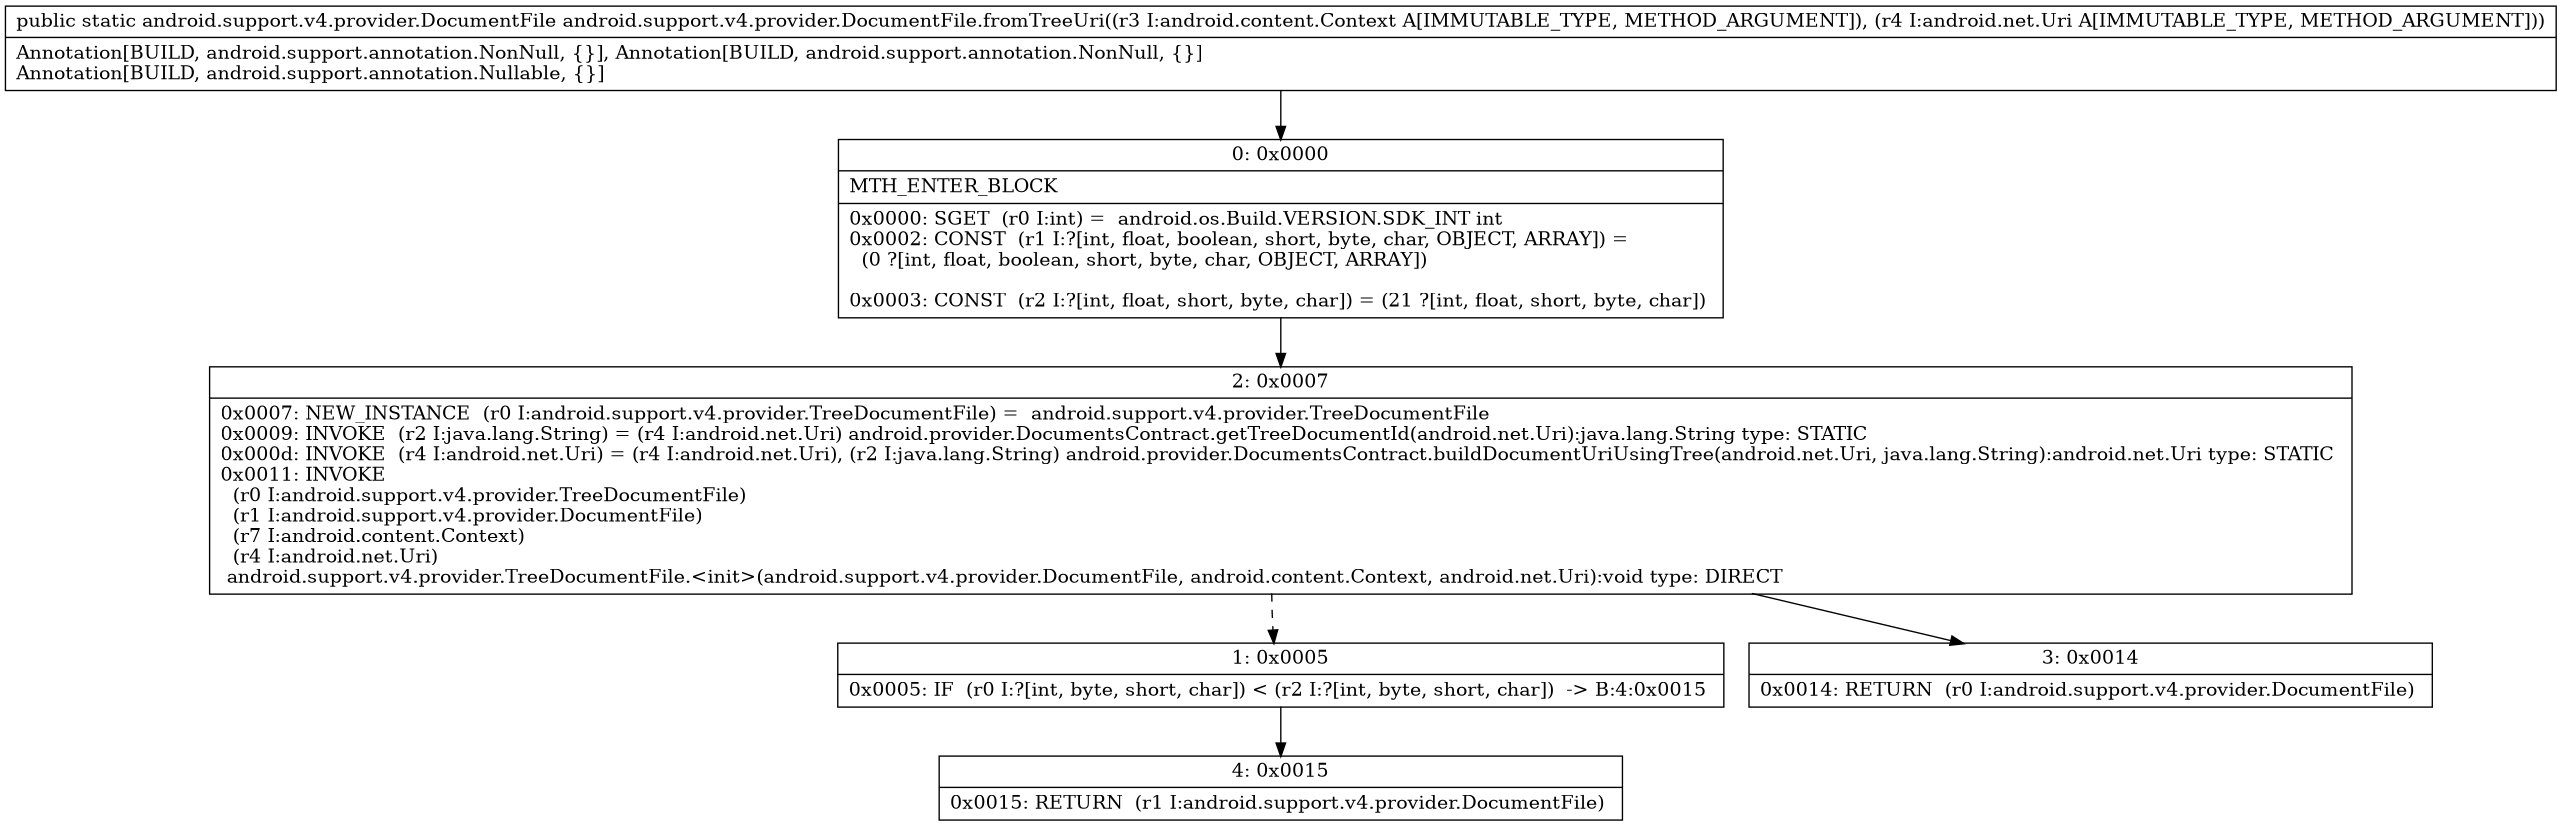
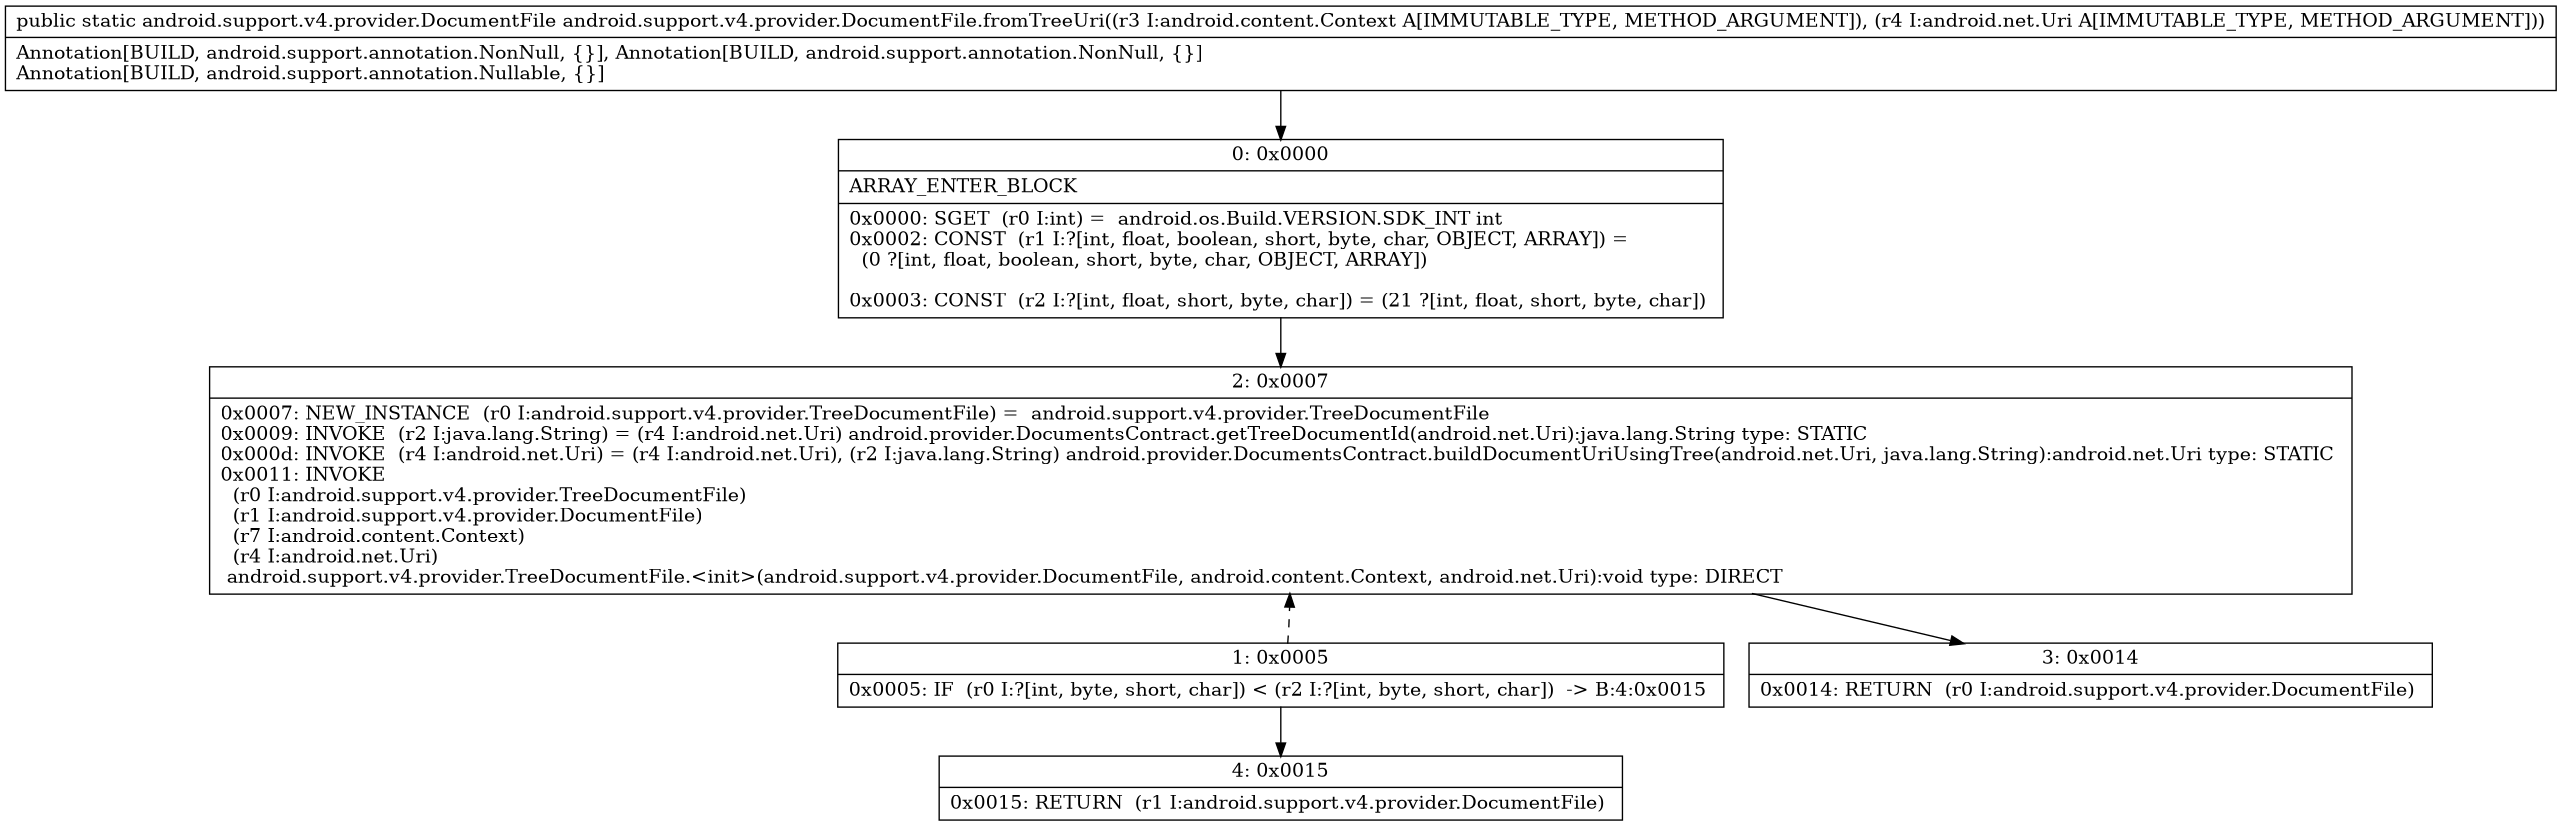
(954, 186) -> (964, 186)
(1272, 612) -> (1289, 625)
